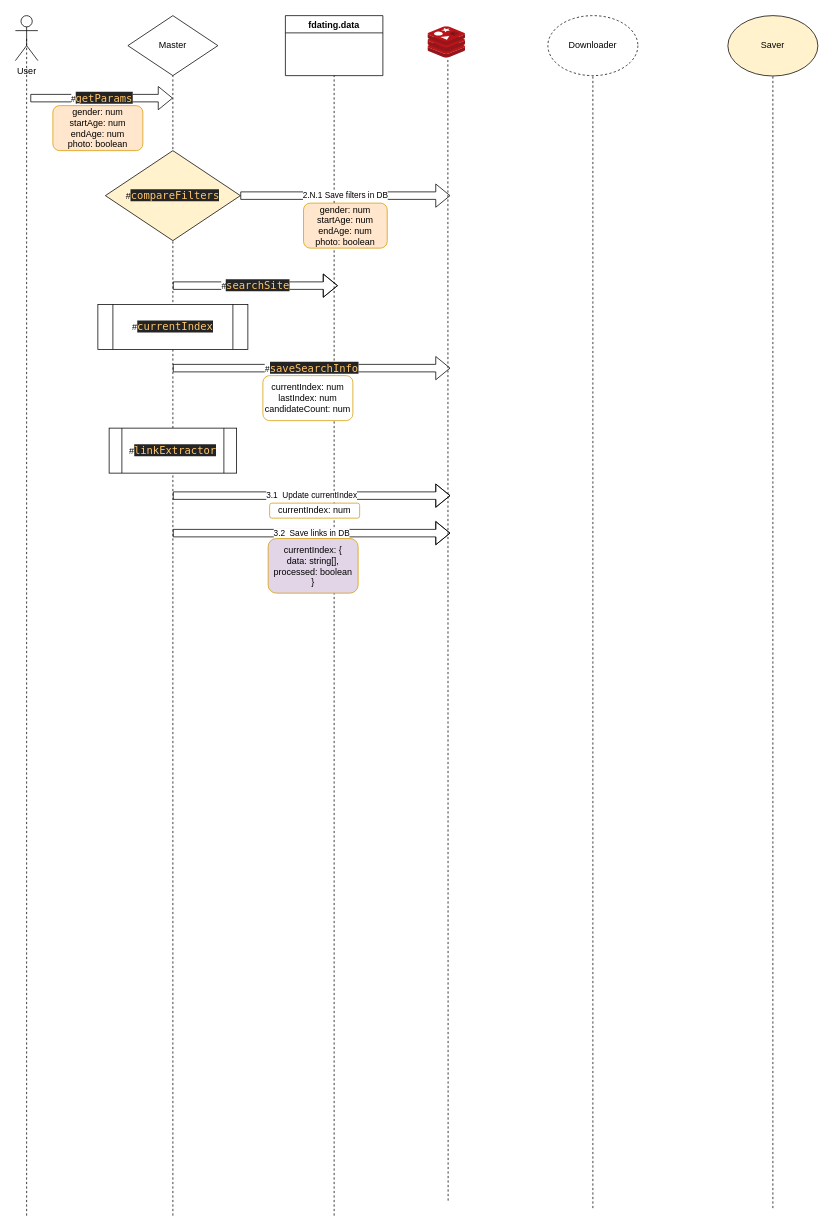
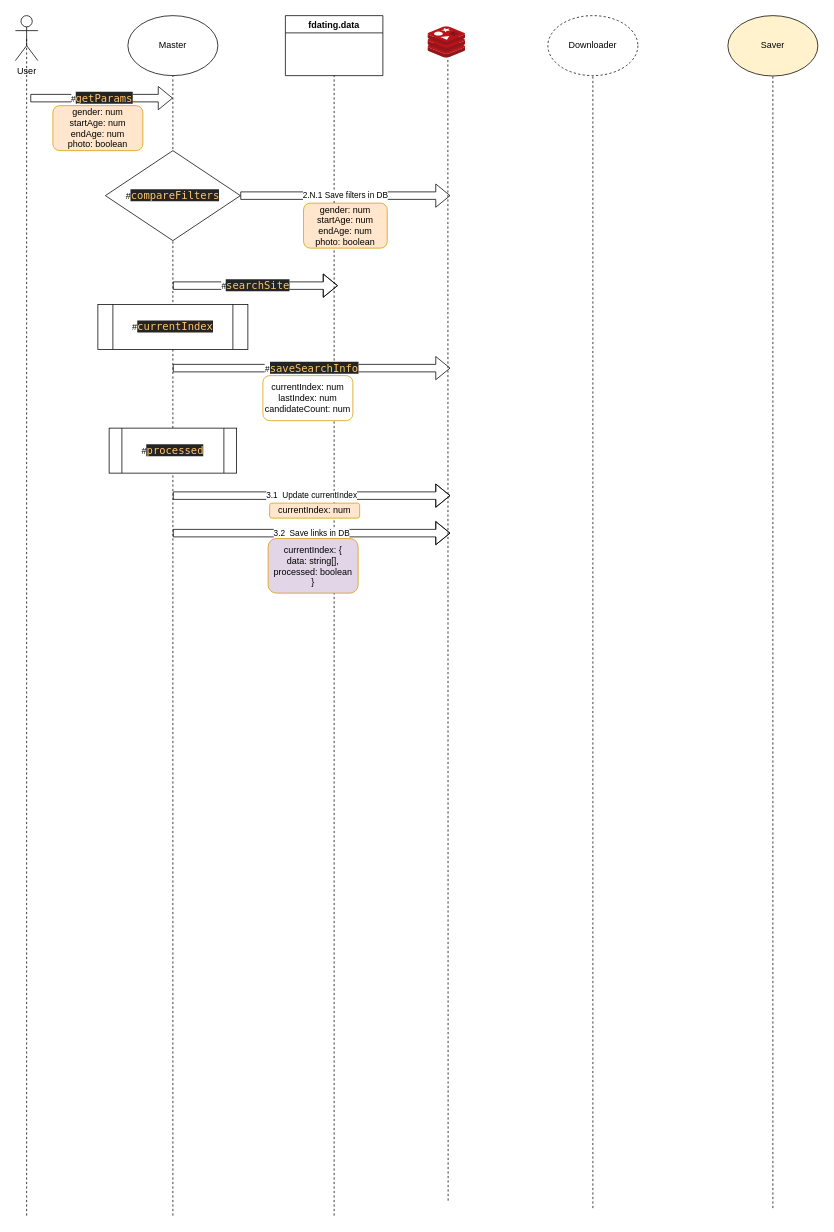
(173, 45) -> (173, 45)
(173, 195) -> (173, 195)
(173, 450) -> (173, 450)
(315, 510) -> (315, 510)
